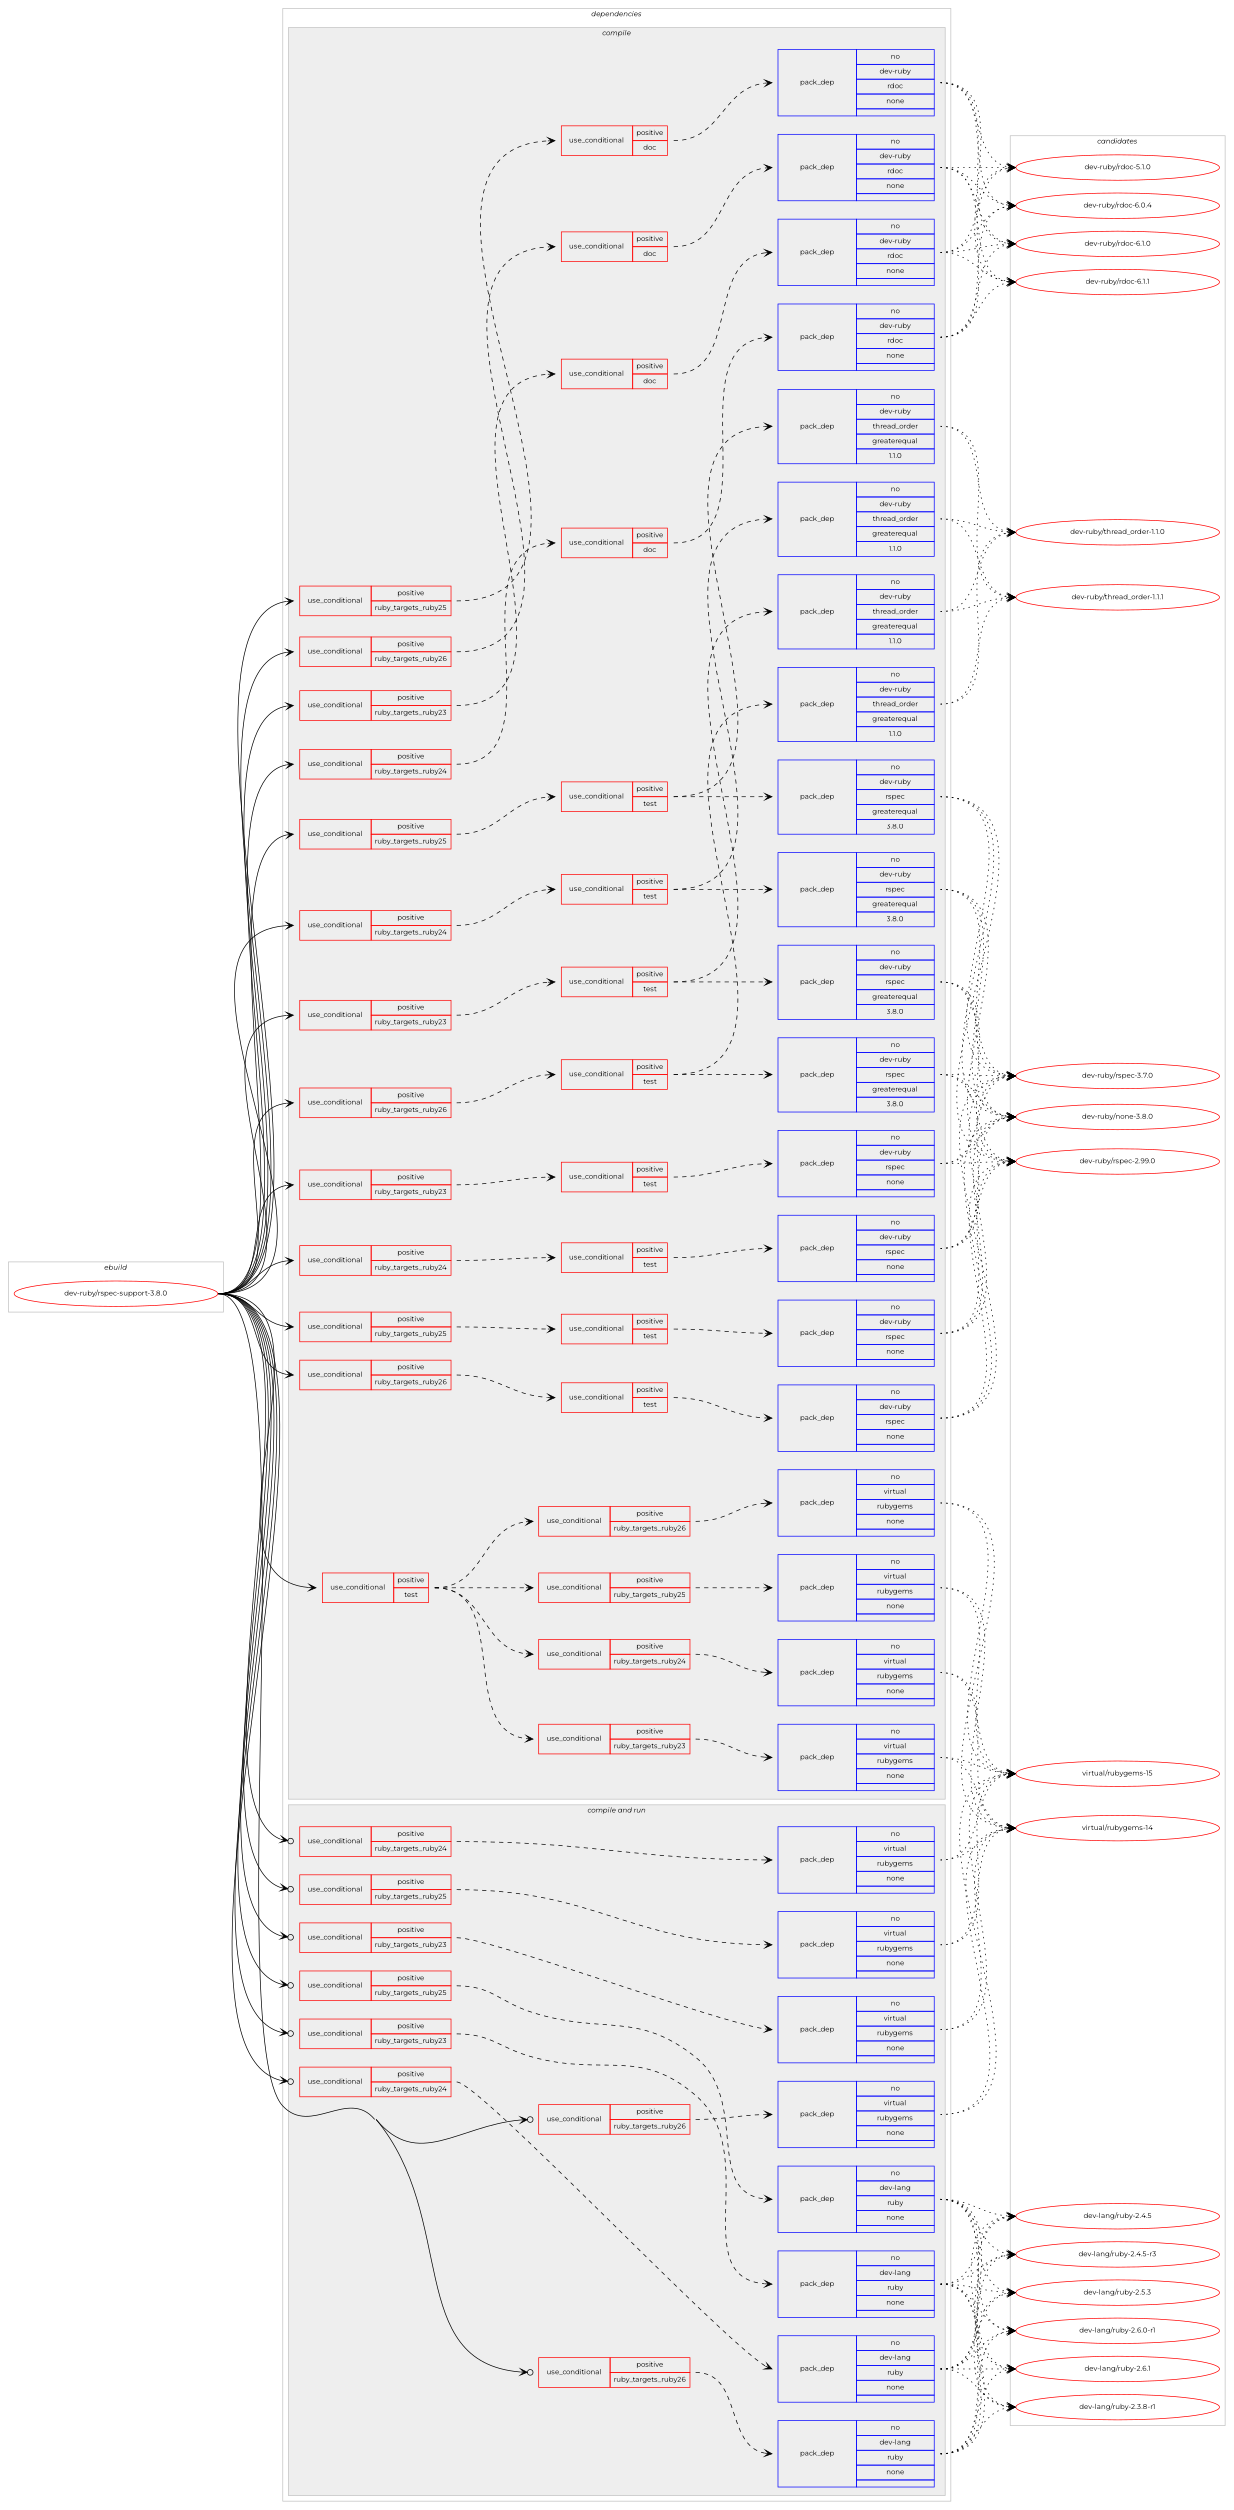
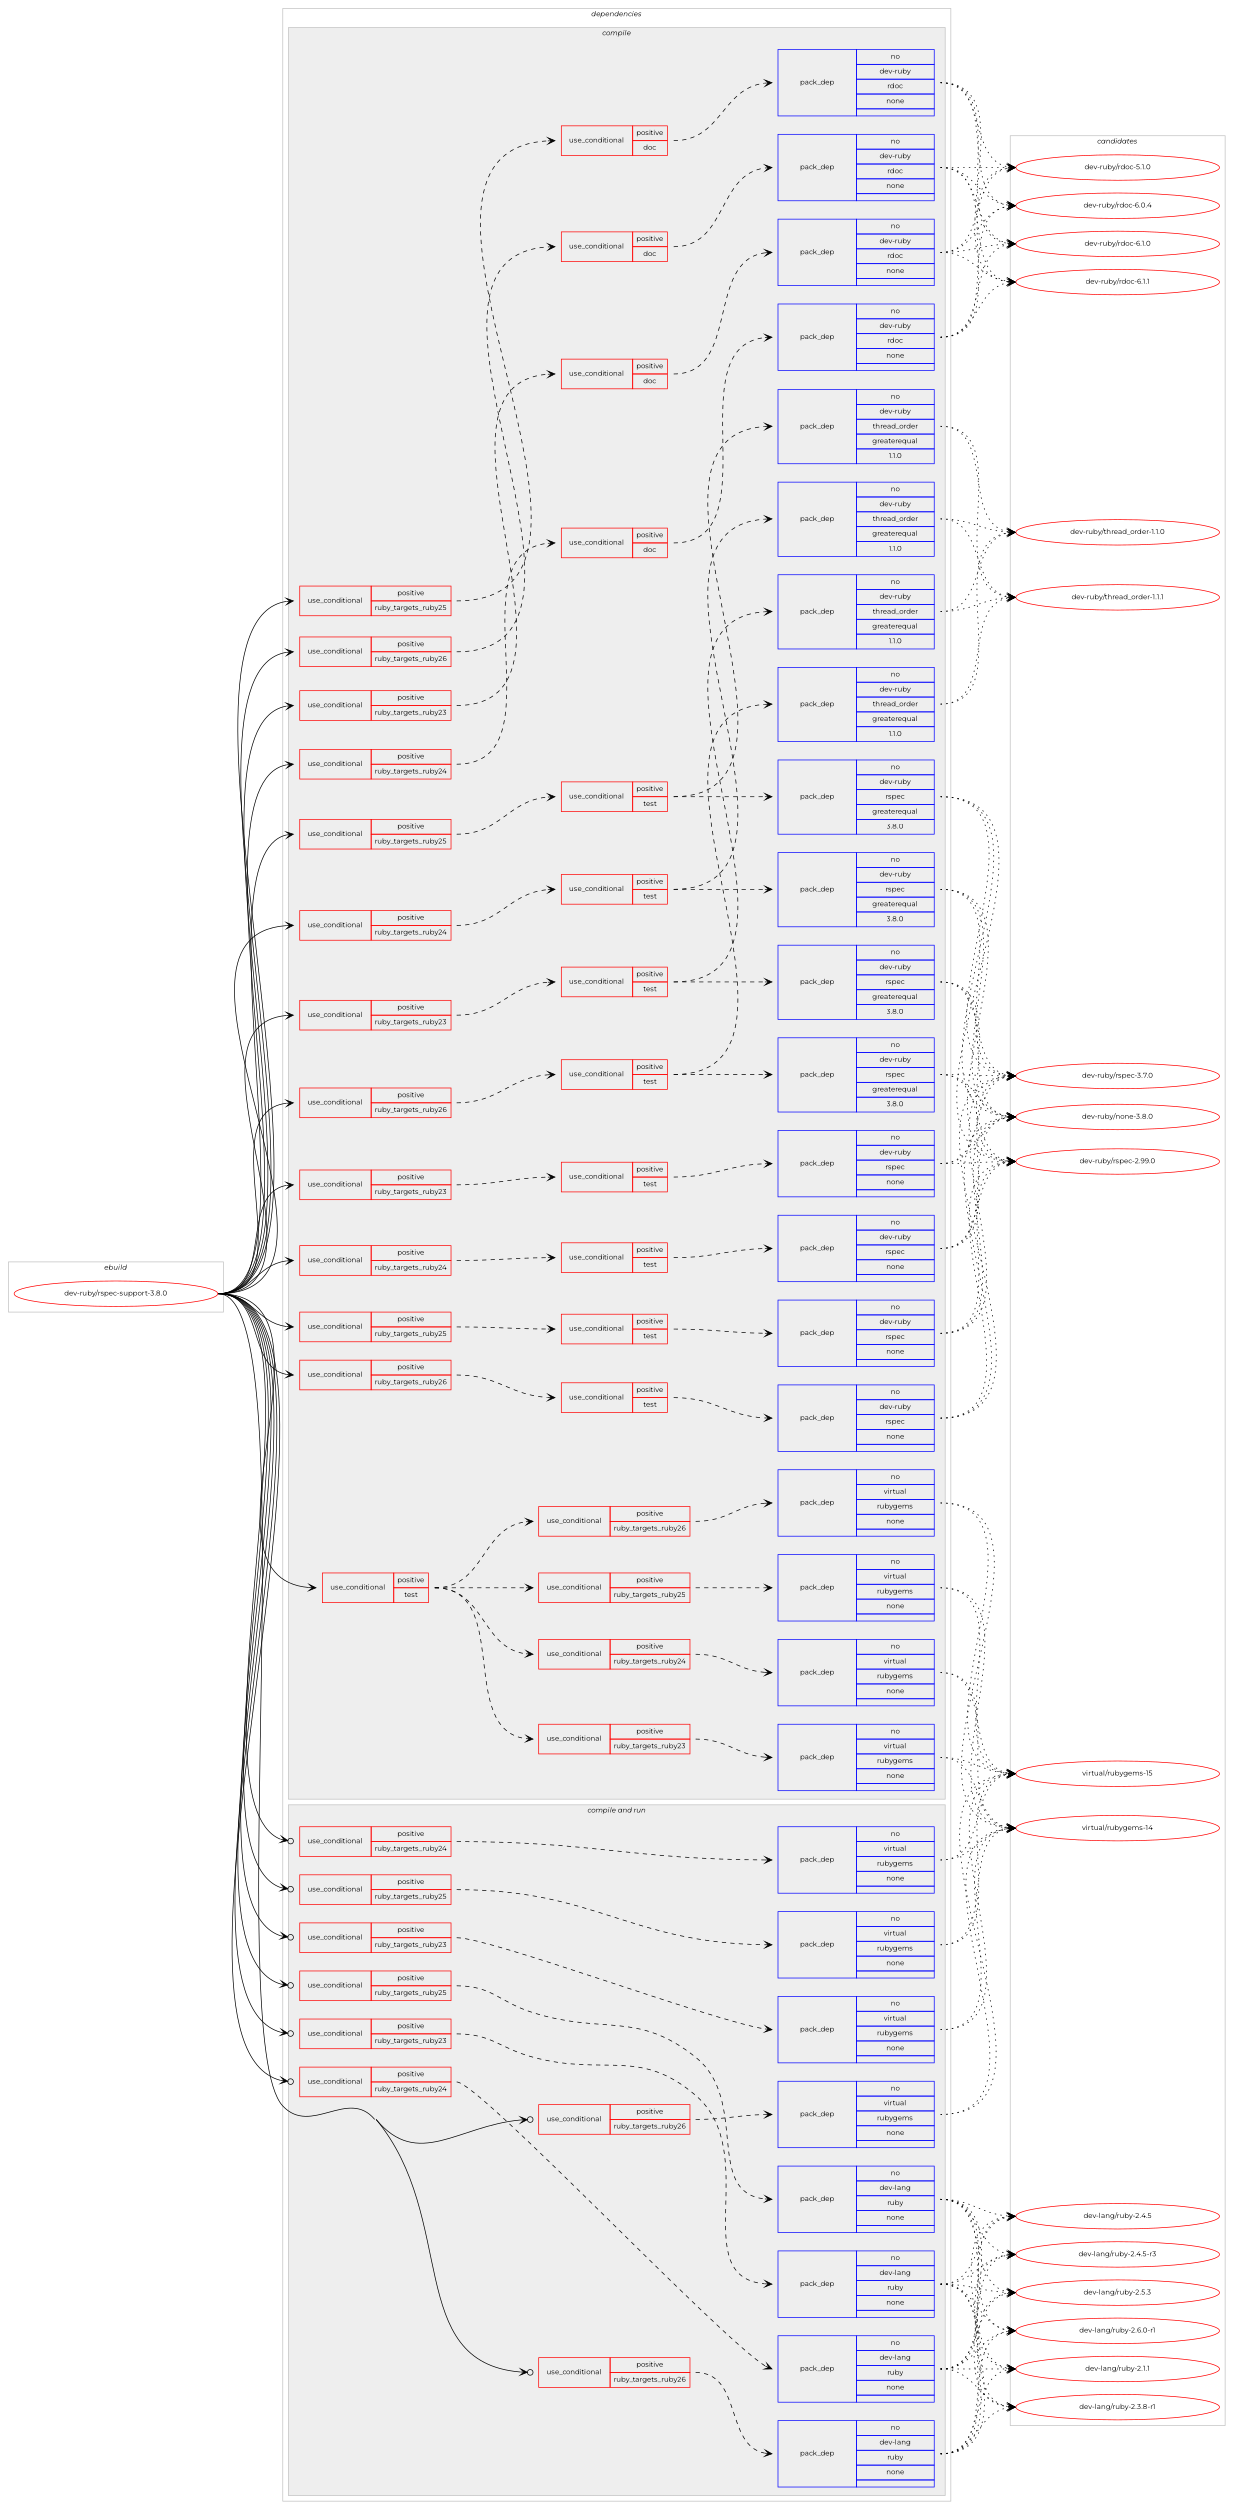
(1118, 2369) -> (1118, 2369)
